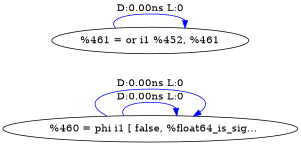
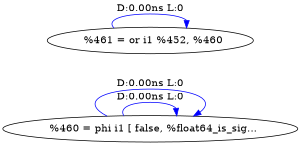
(150, 40) -> (150, 40)
